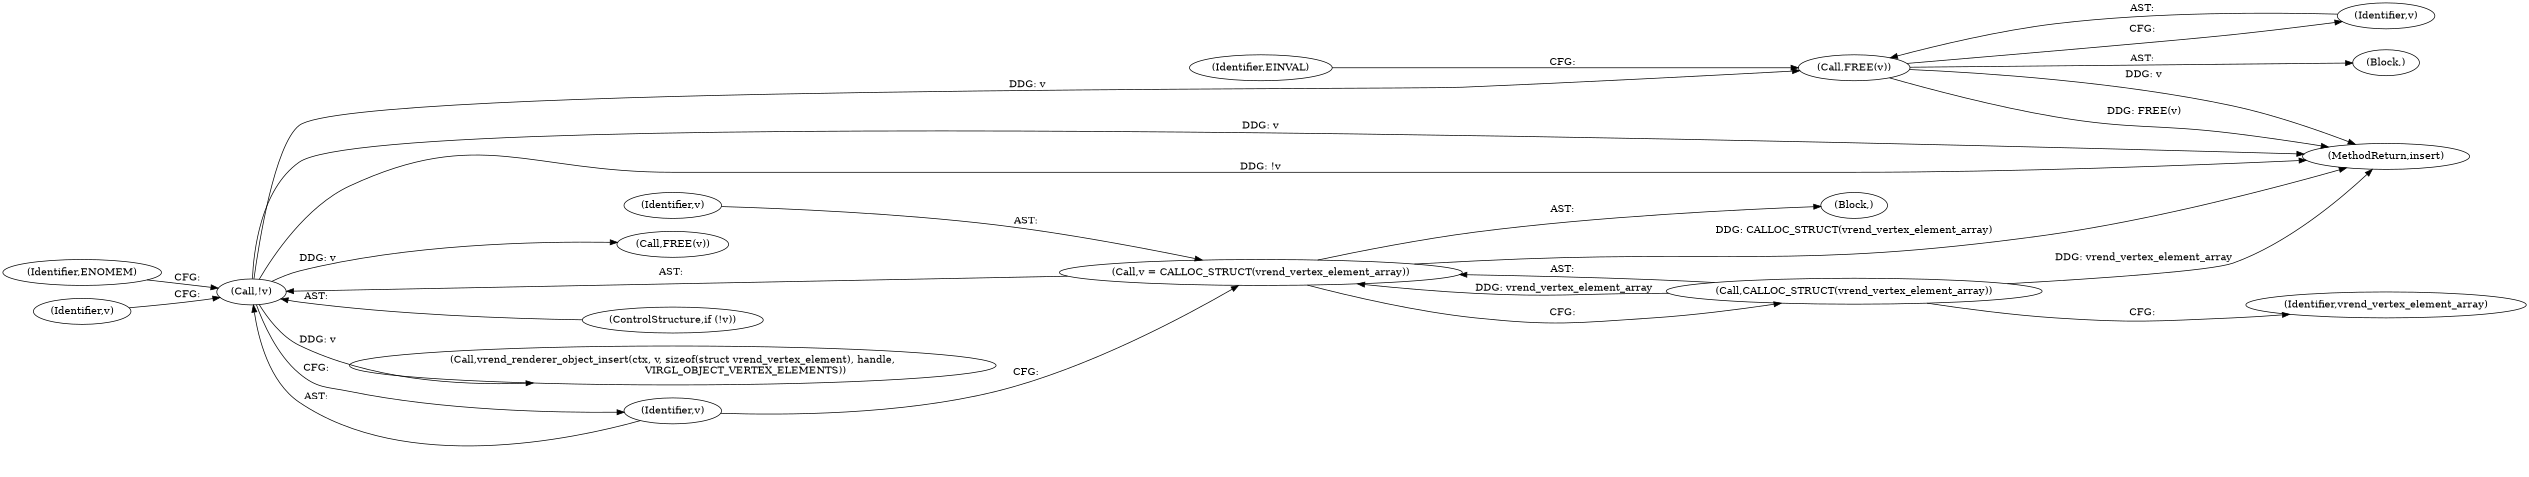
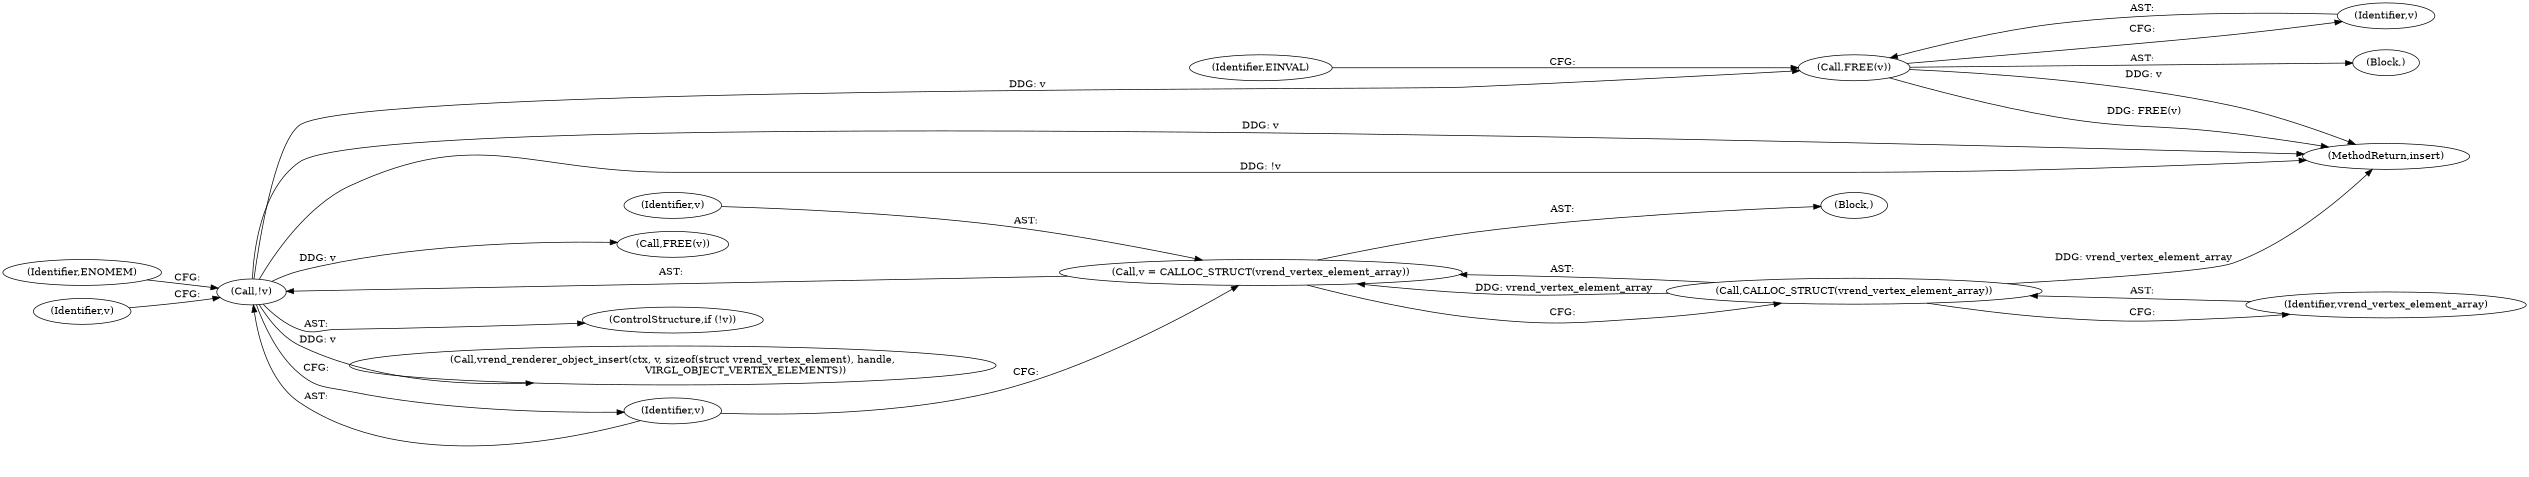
(1881, 252) -> none
none -> (2144, 299)
(435, 314) -> (416, 328)
